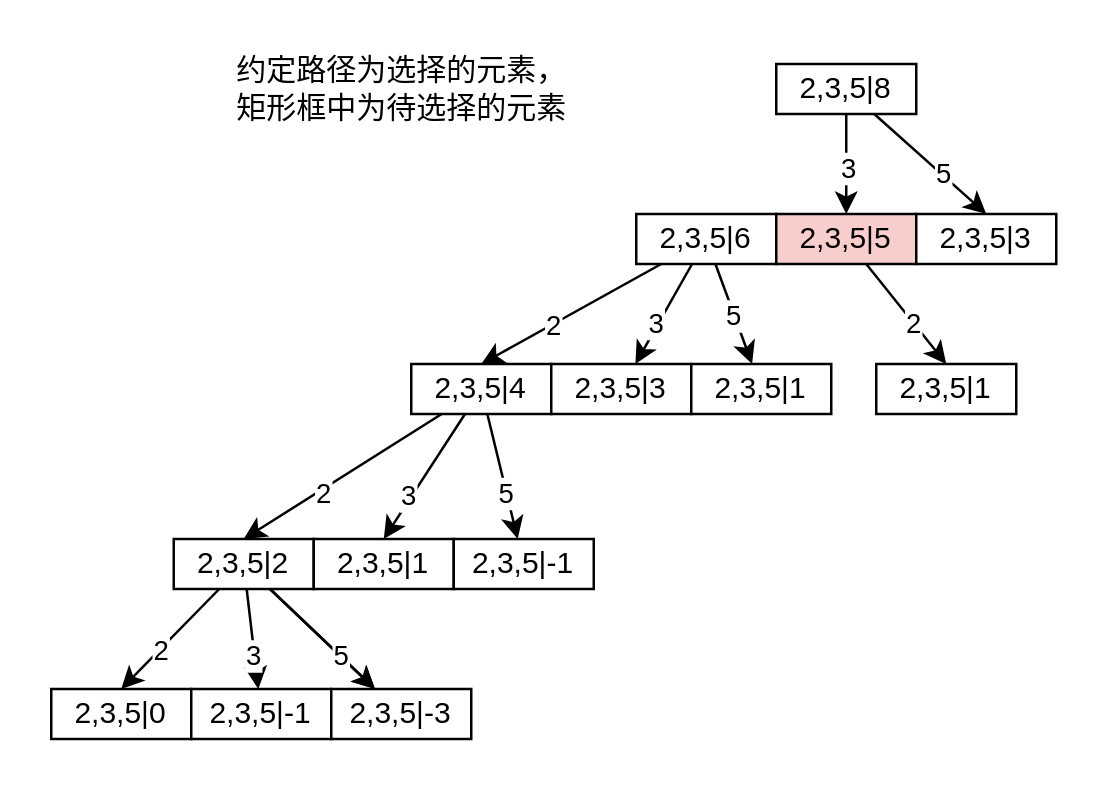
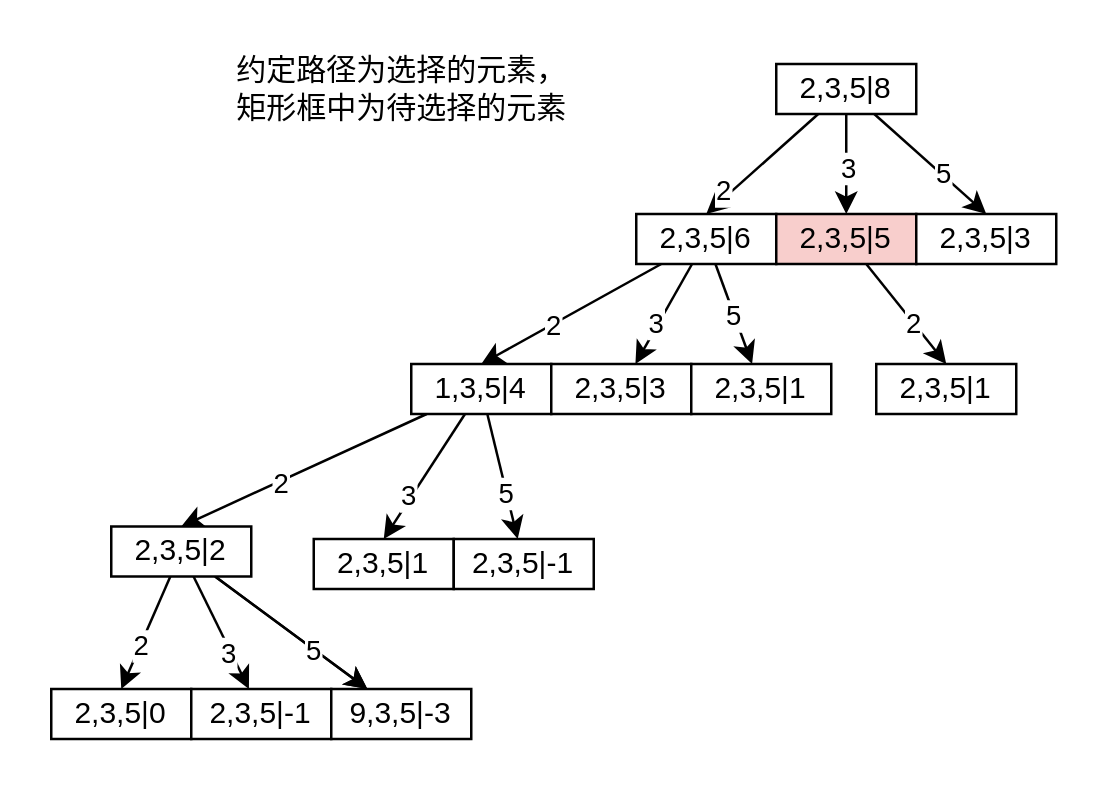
none -> (770, 157)
(481, 389) -> (481, 389)
(244, 564) -> (181, 551)
(401, 714) -> (401, 714)
